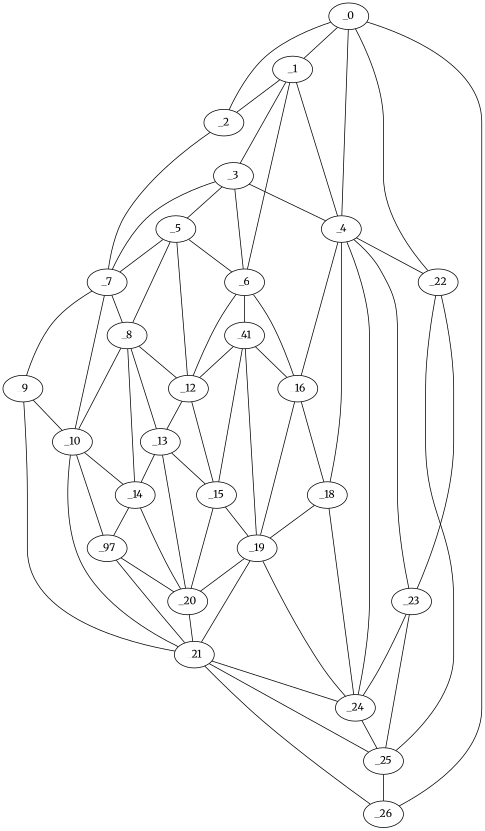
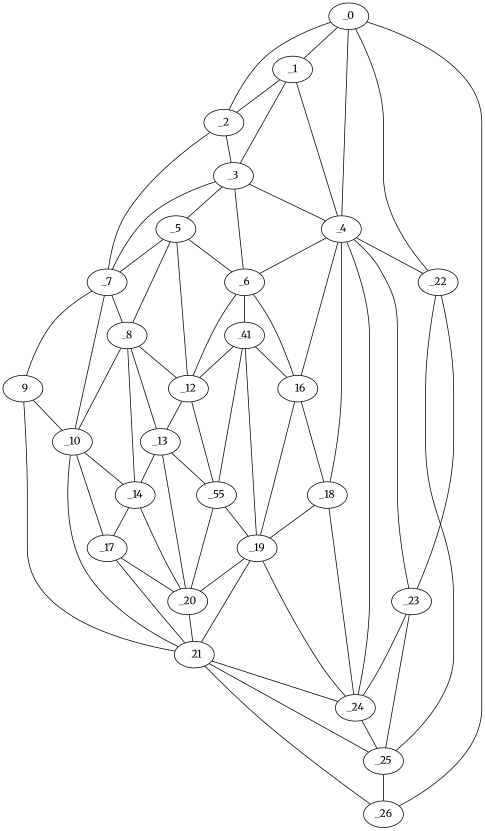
none -> (229, 149)
(269, 176) -> (293, 256)
(216, 495) -> (216, 495)
(107, 548) -> (107, 548)
